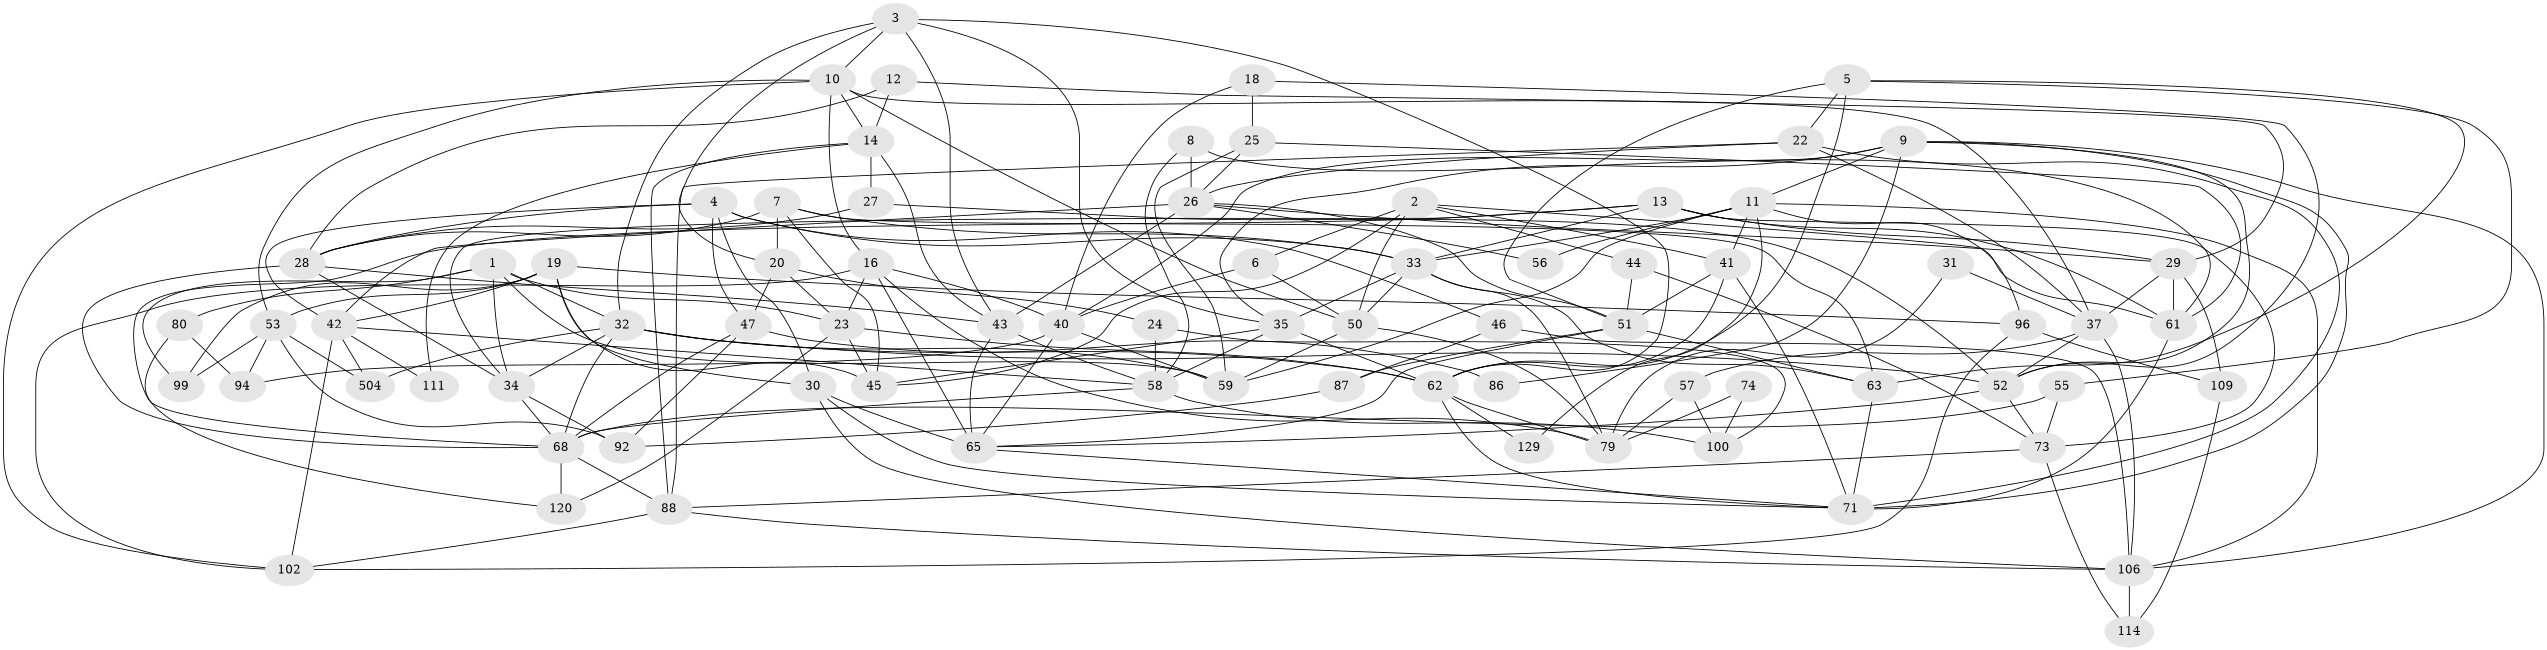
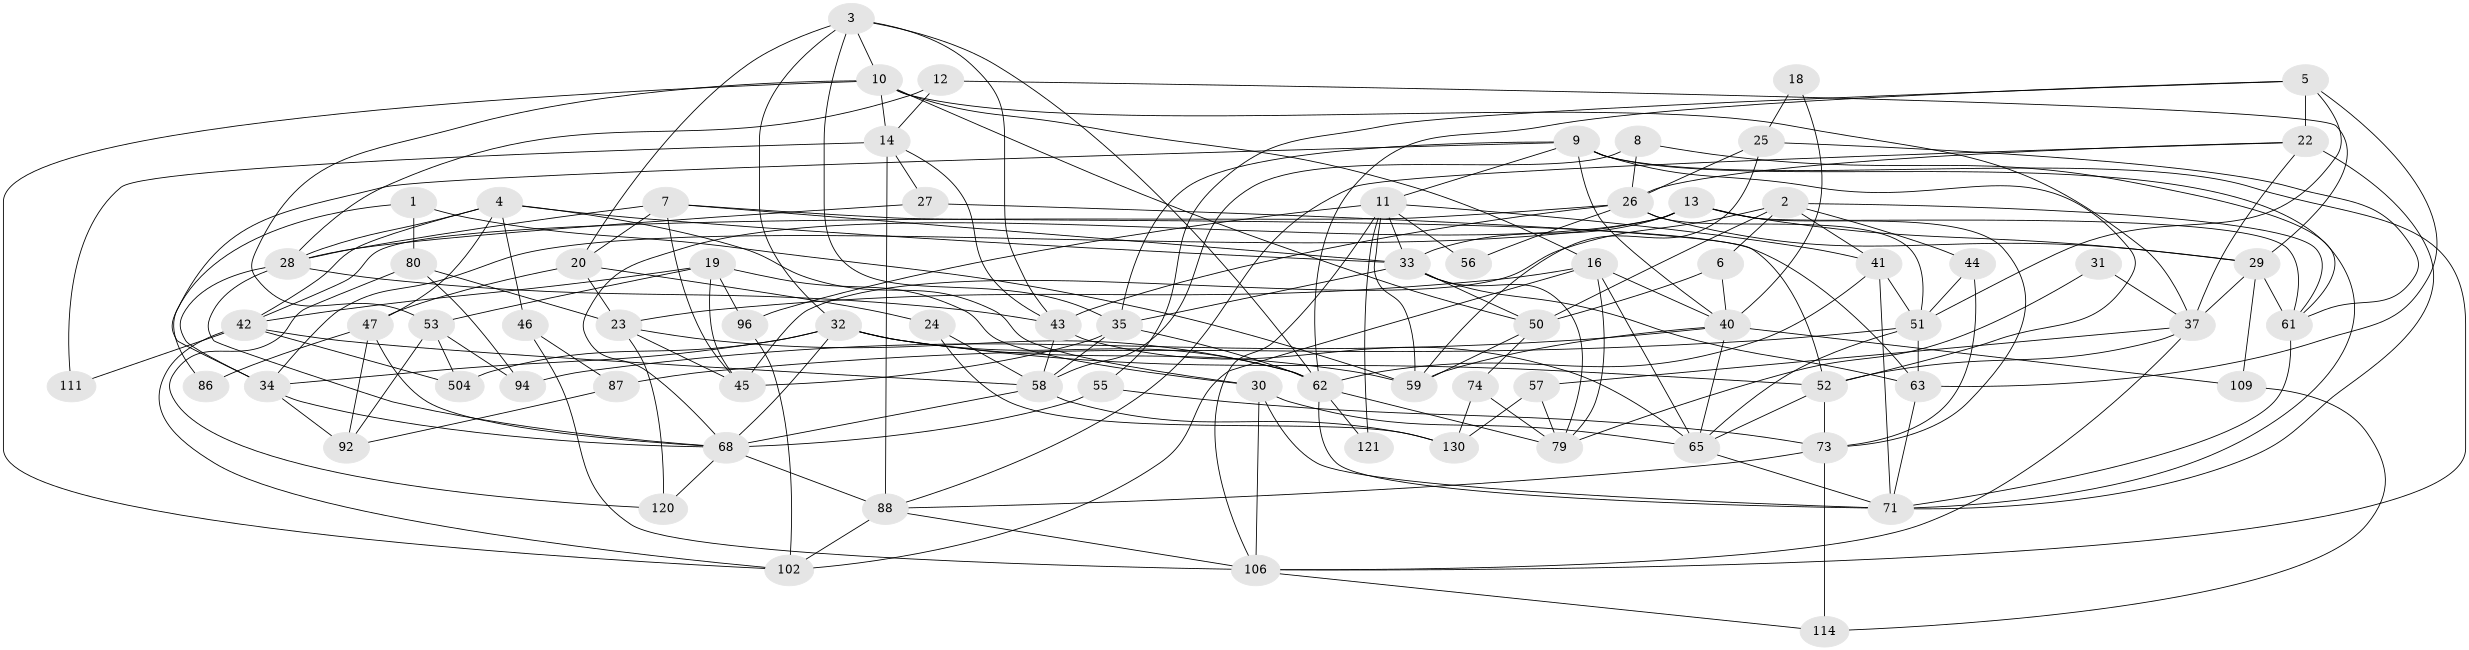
(1944, 103) -> none
(555, 294) -> none
(665, 300) -> (549, 304)
(2105, 353) -> (1984, 356)
(1528, 372) -> (1506, 356)
(181, 387) -> none
(1529, 448) -> (1369, 448)
(1718, 448) -> (1454, 448)
